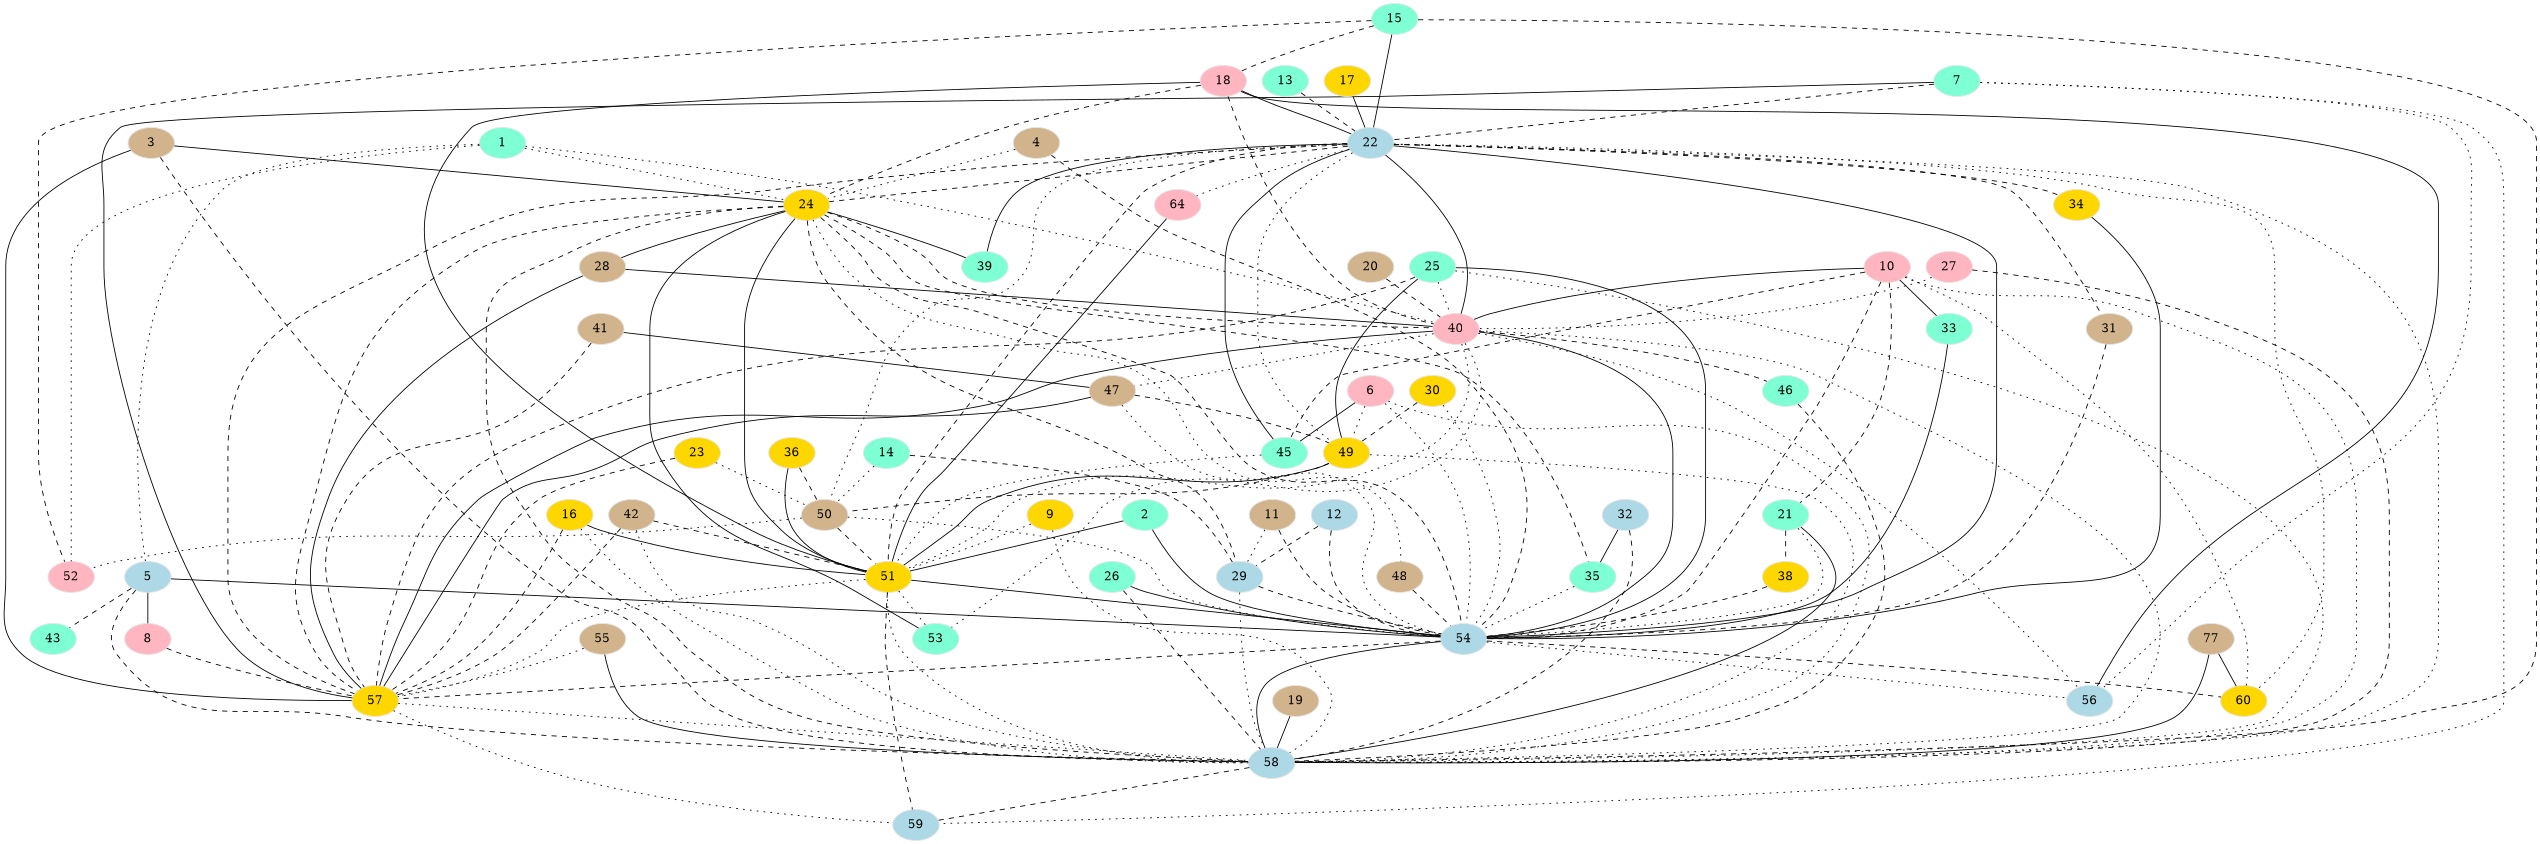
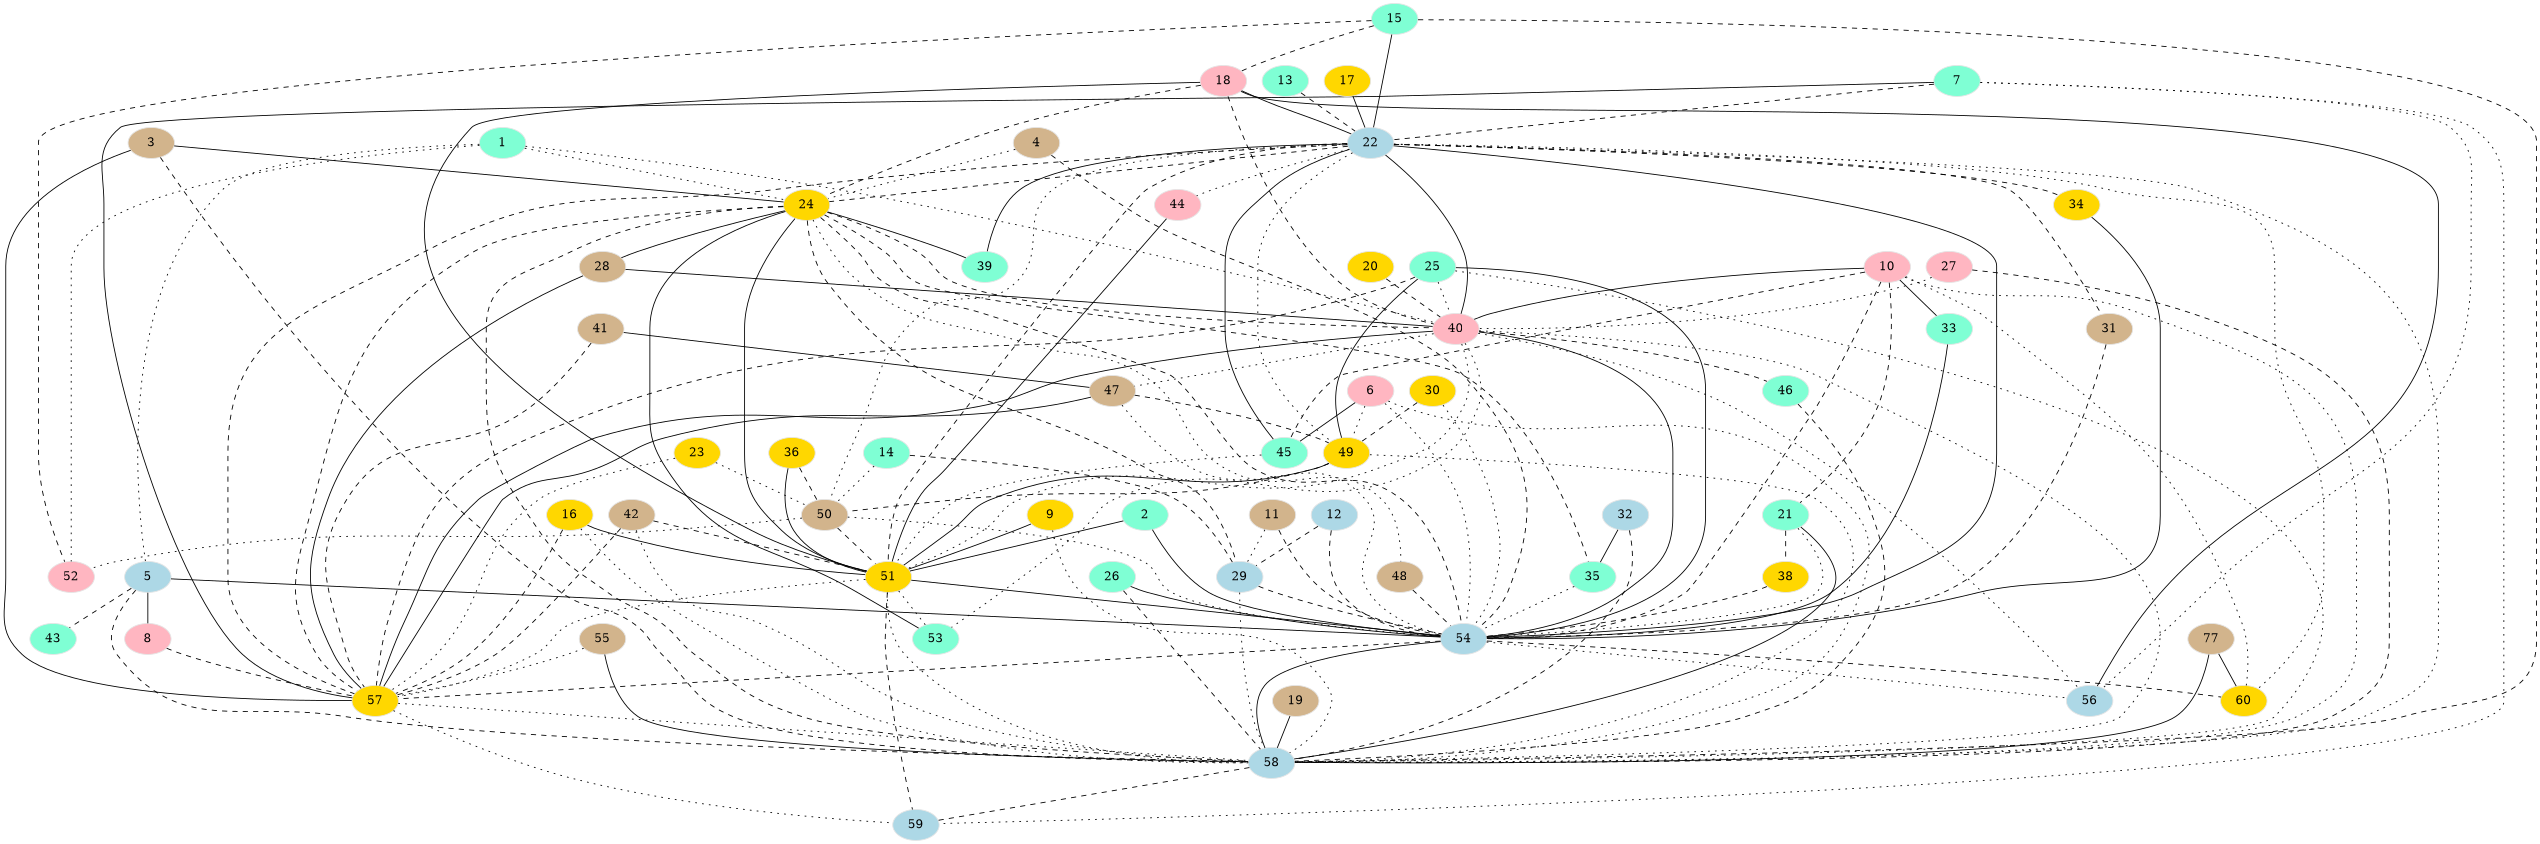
(1178, 205) -> (1178, 205)
(1371, 267) -> (1371, 267)
(509, 528) -> (509, 528)
(970, 547) -> (970, 547)
